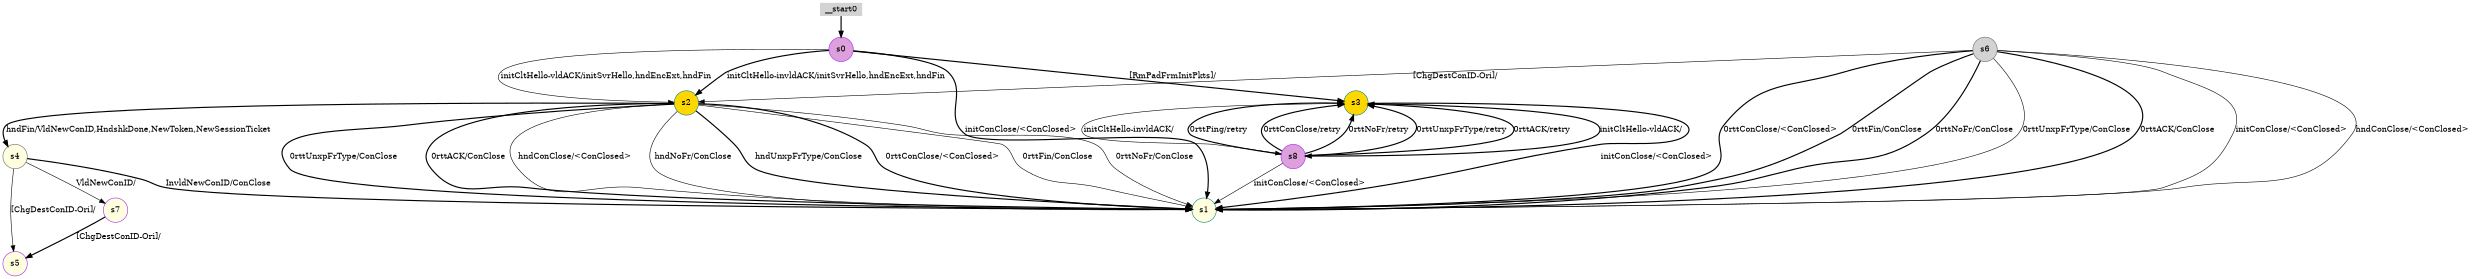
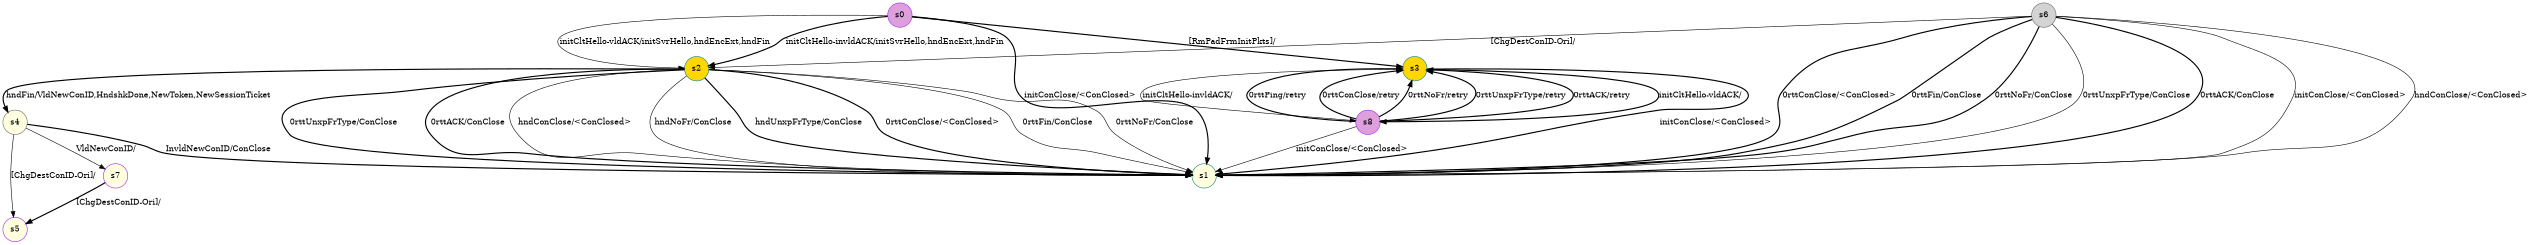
(841, 9) -> none
